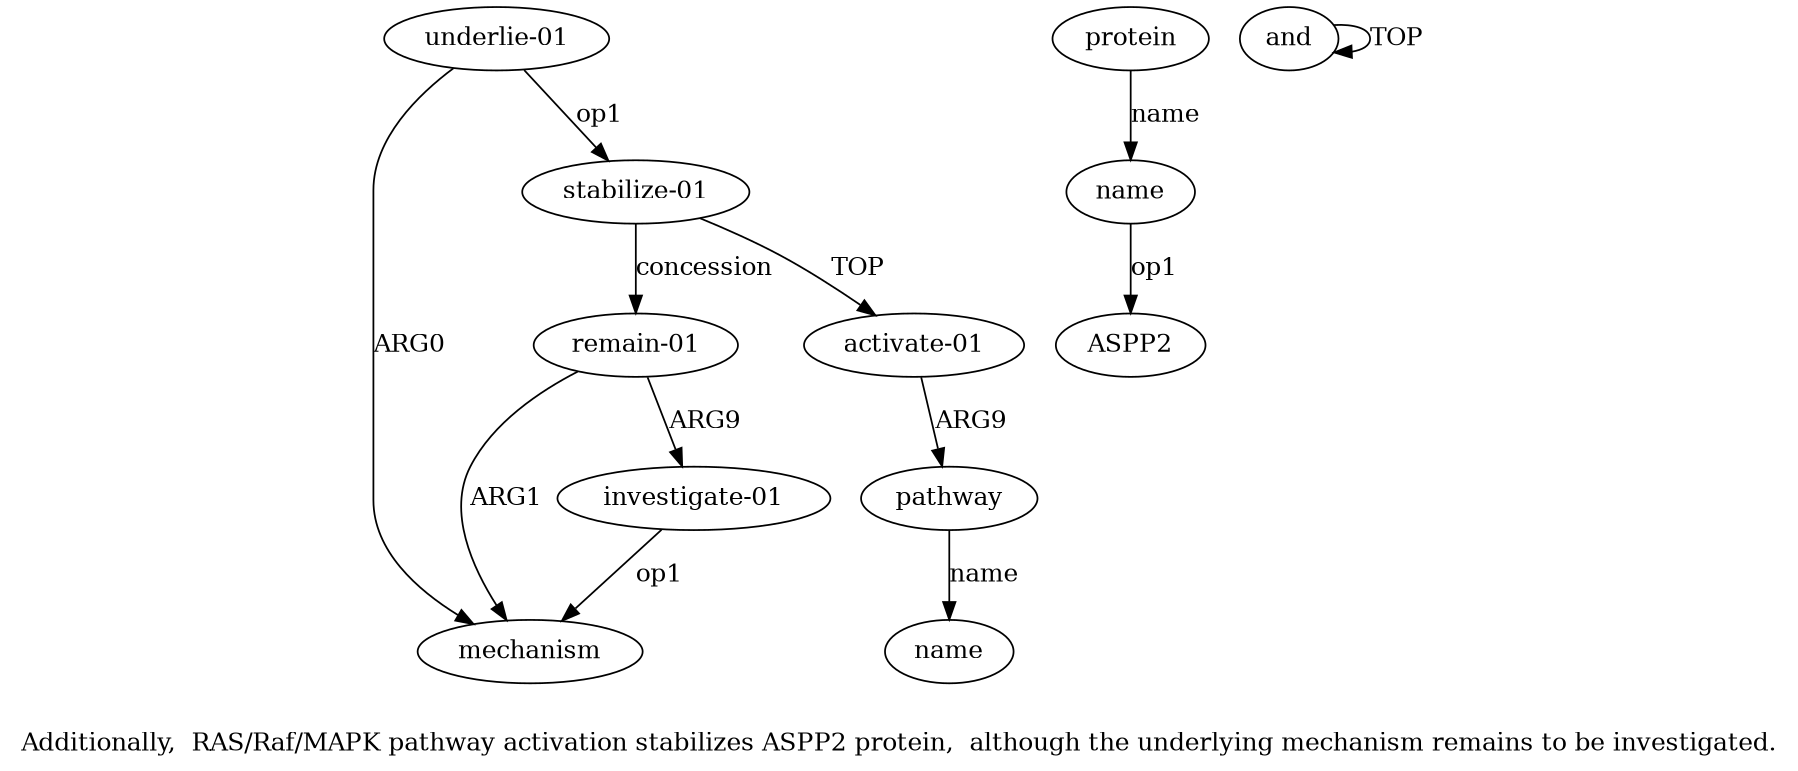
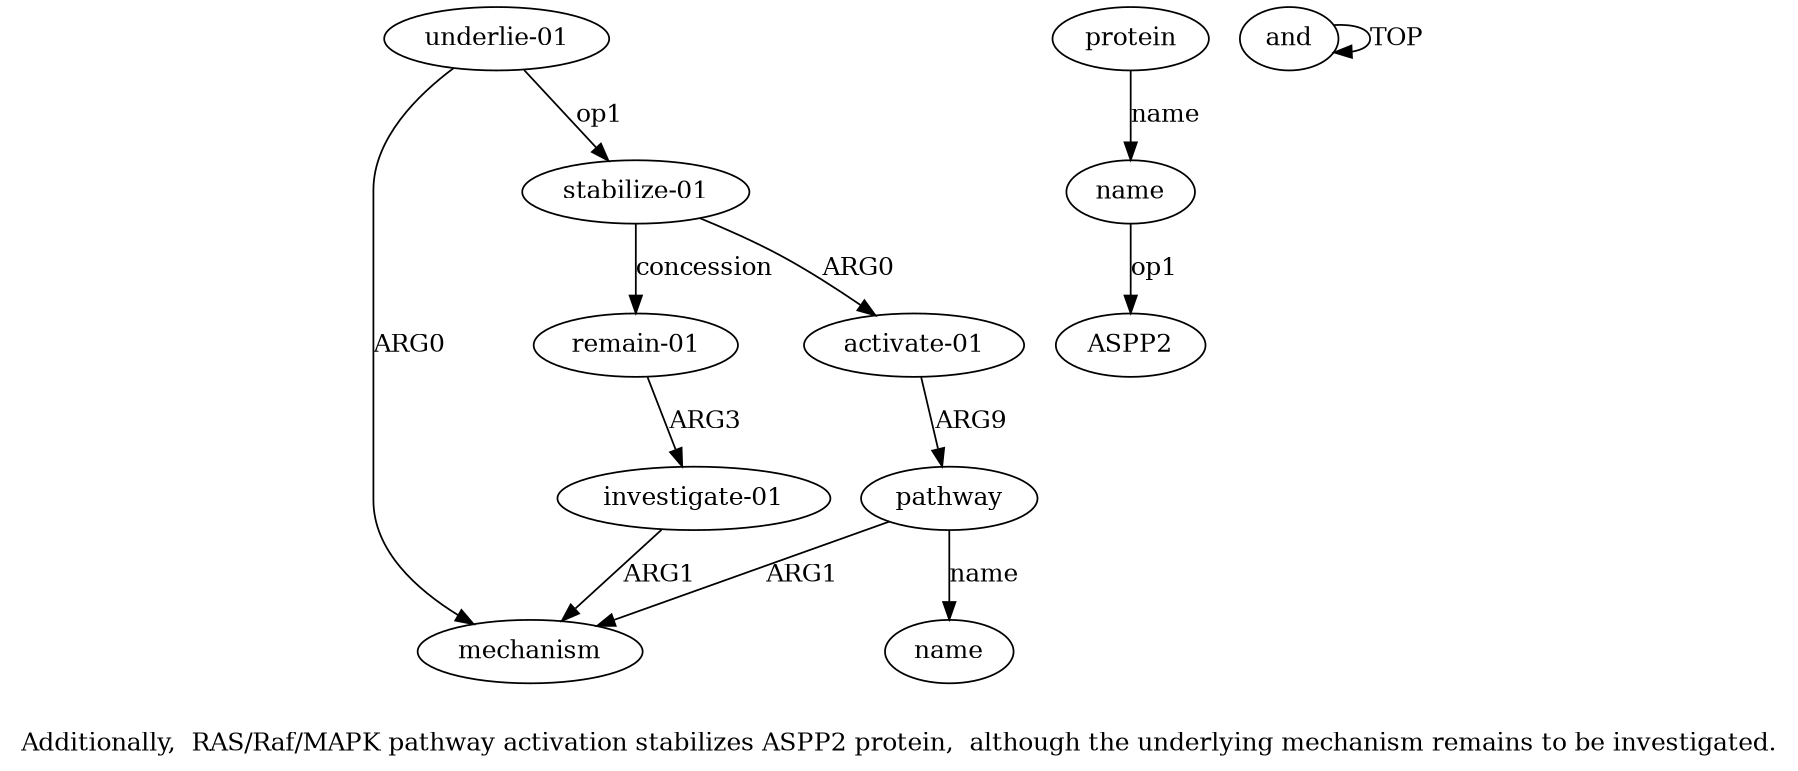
(859, 269) -> (859, 269)
(705, 422) -> (705, 422)
(470, 468) -> (751, 571)
(660, 575) -> (660, 575)
